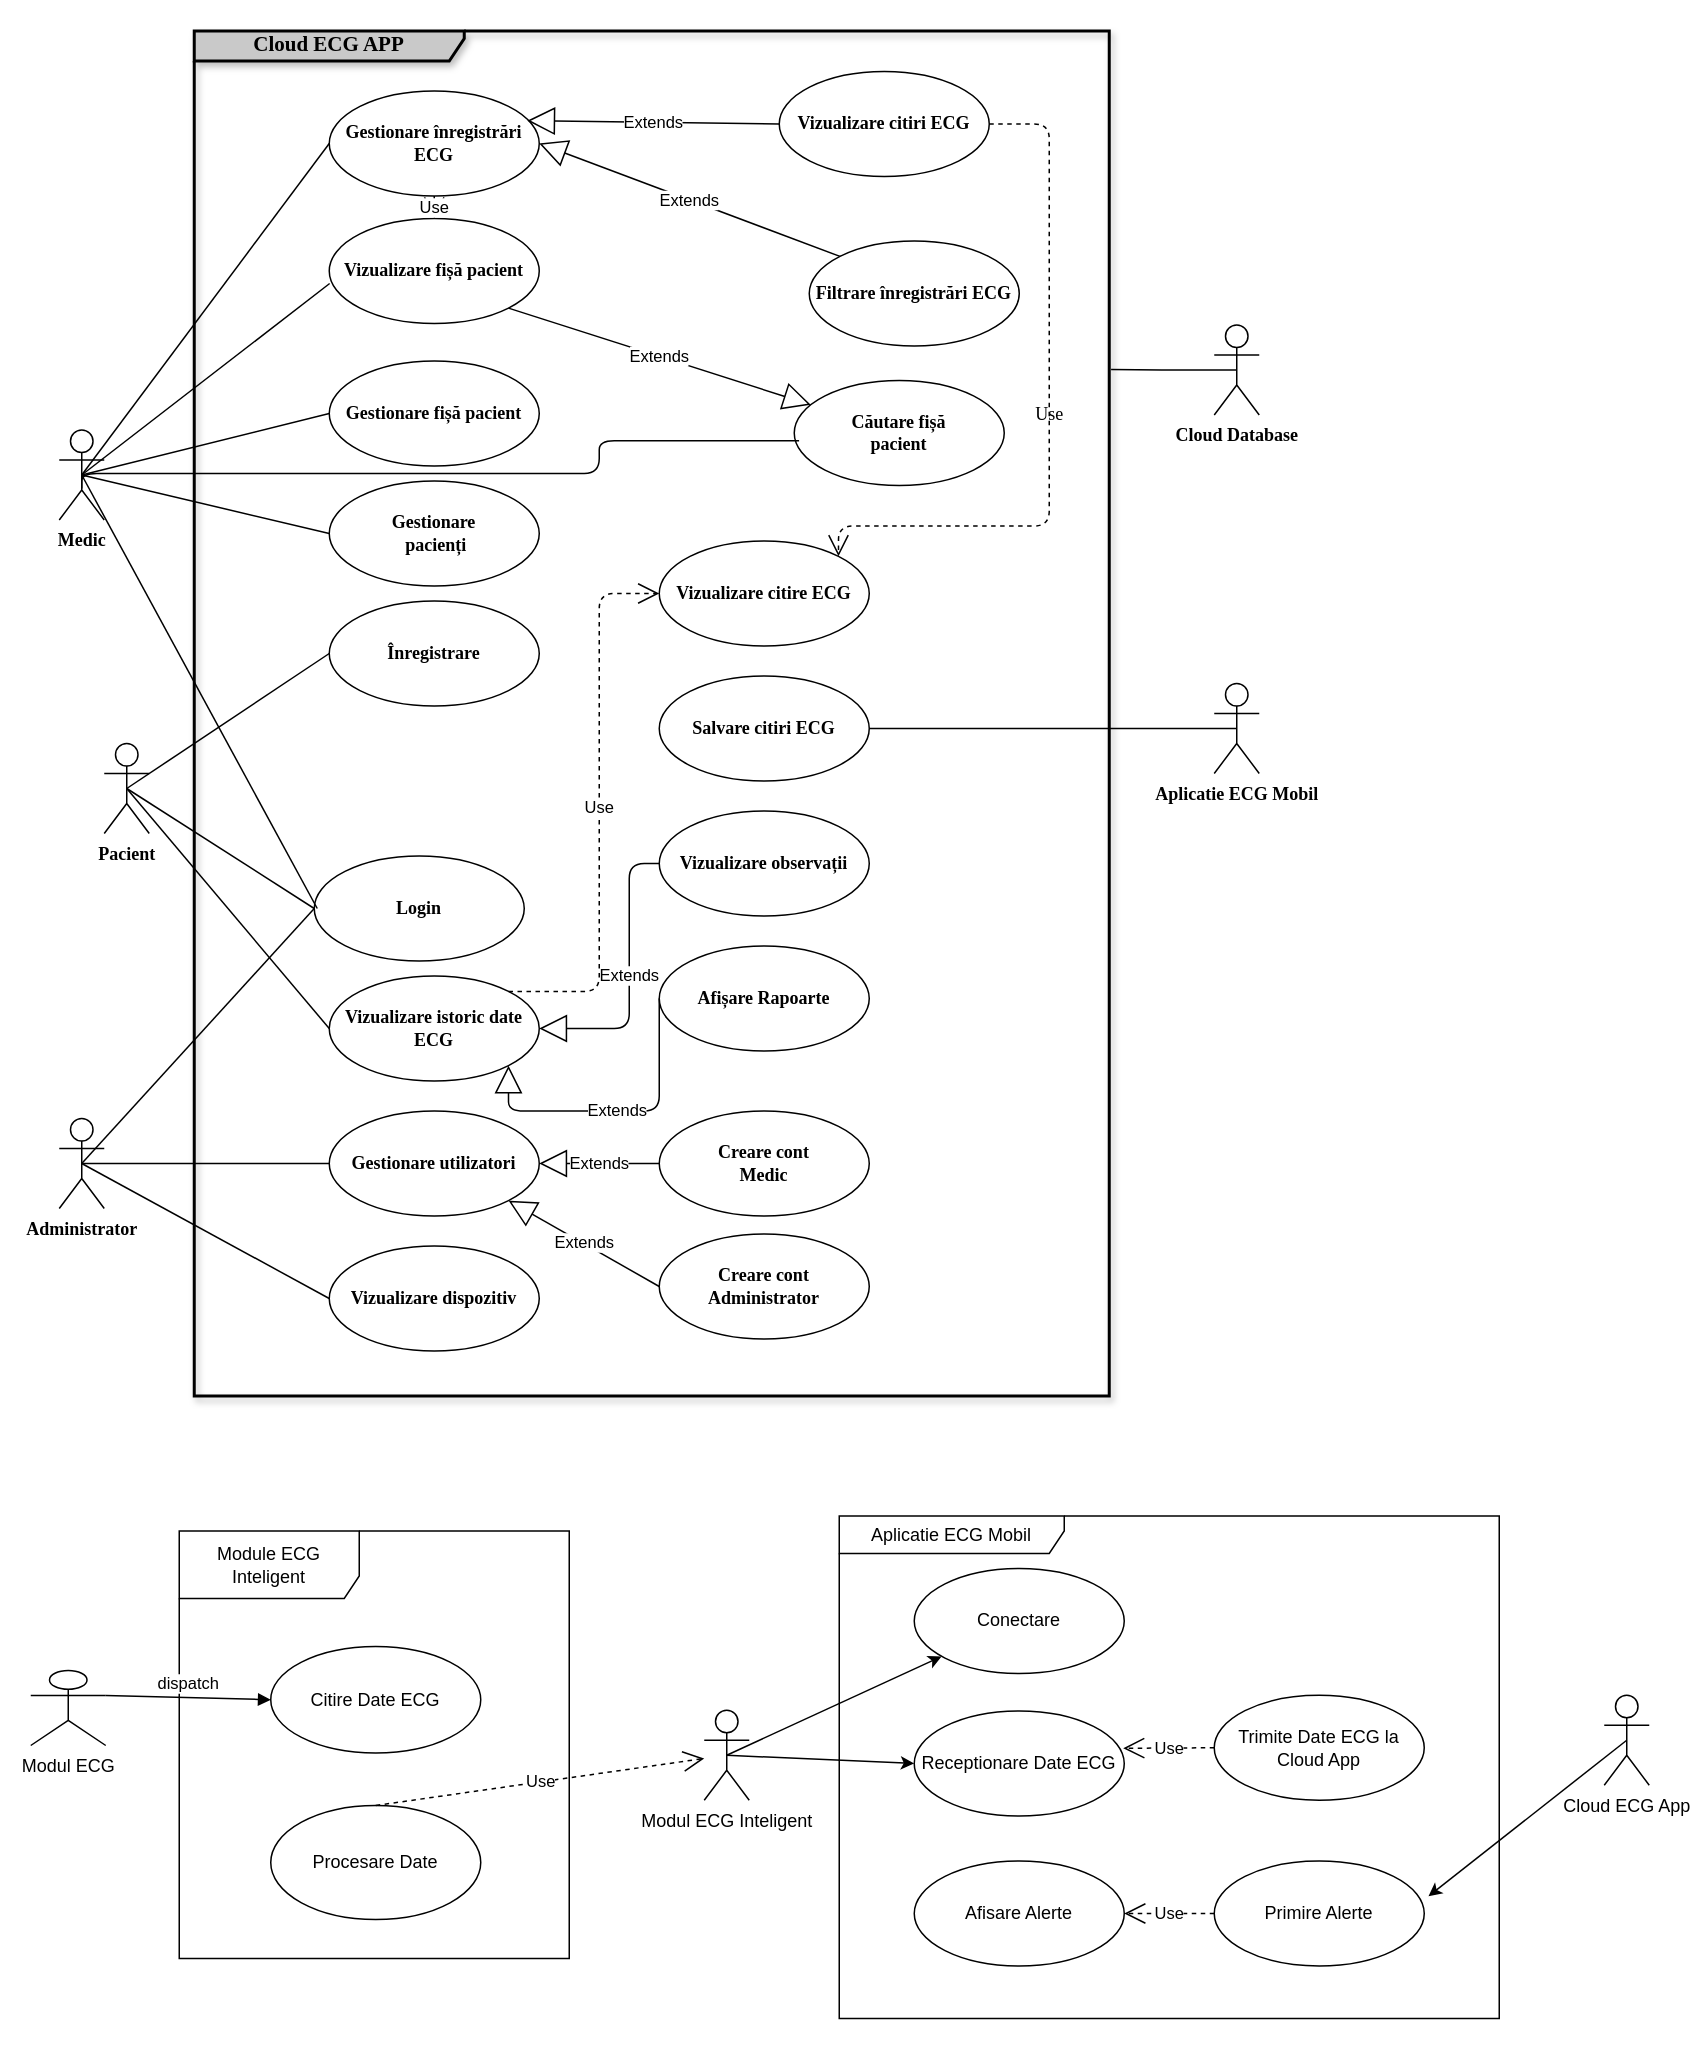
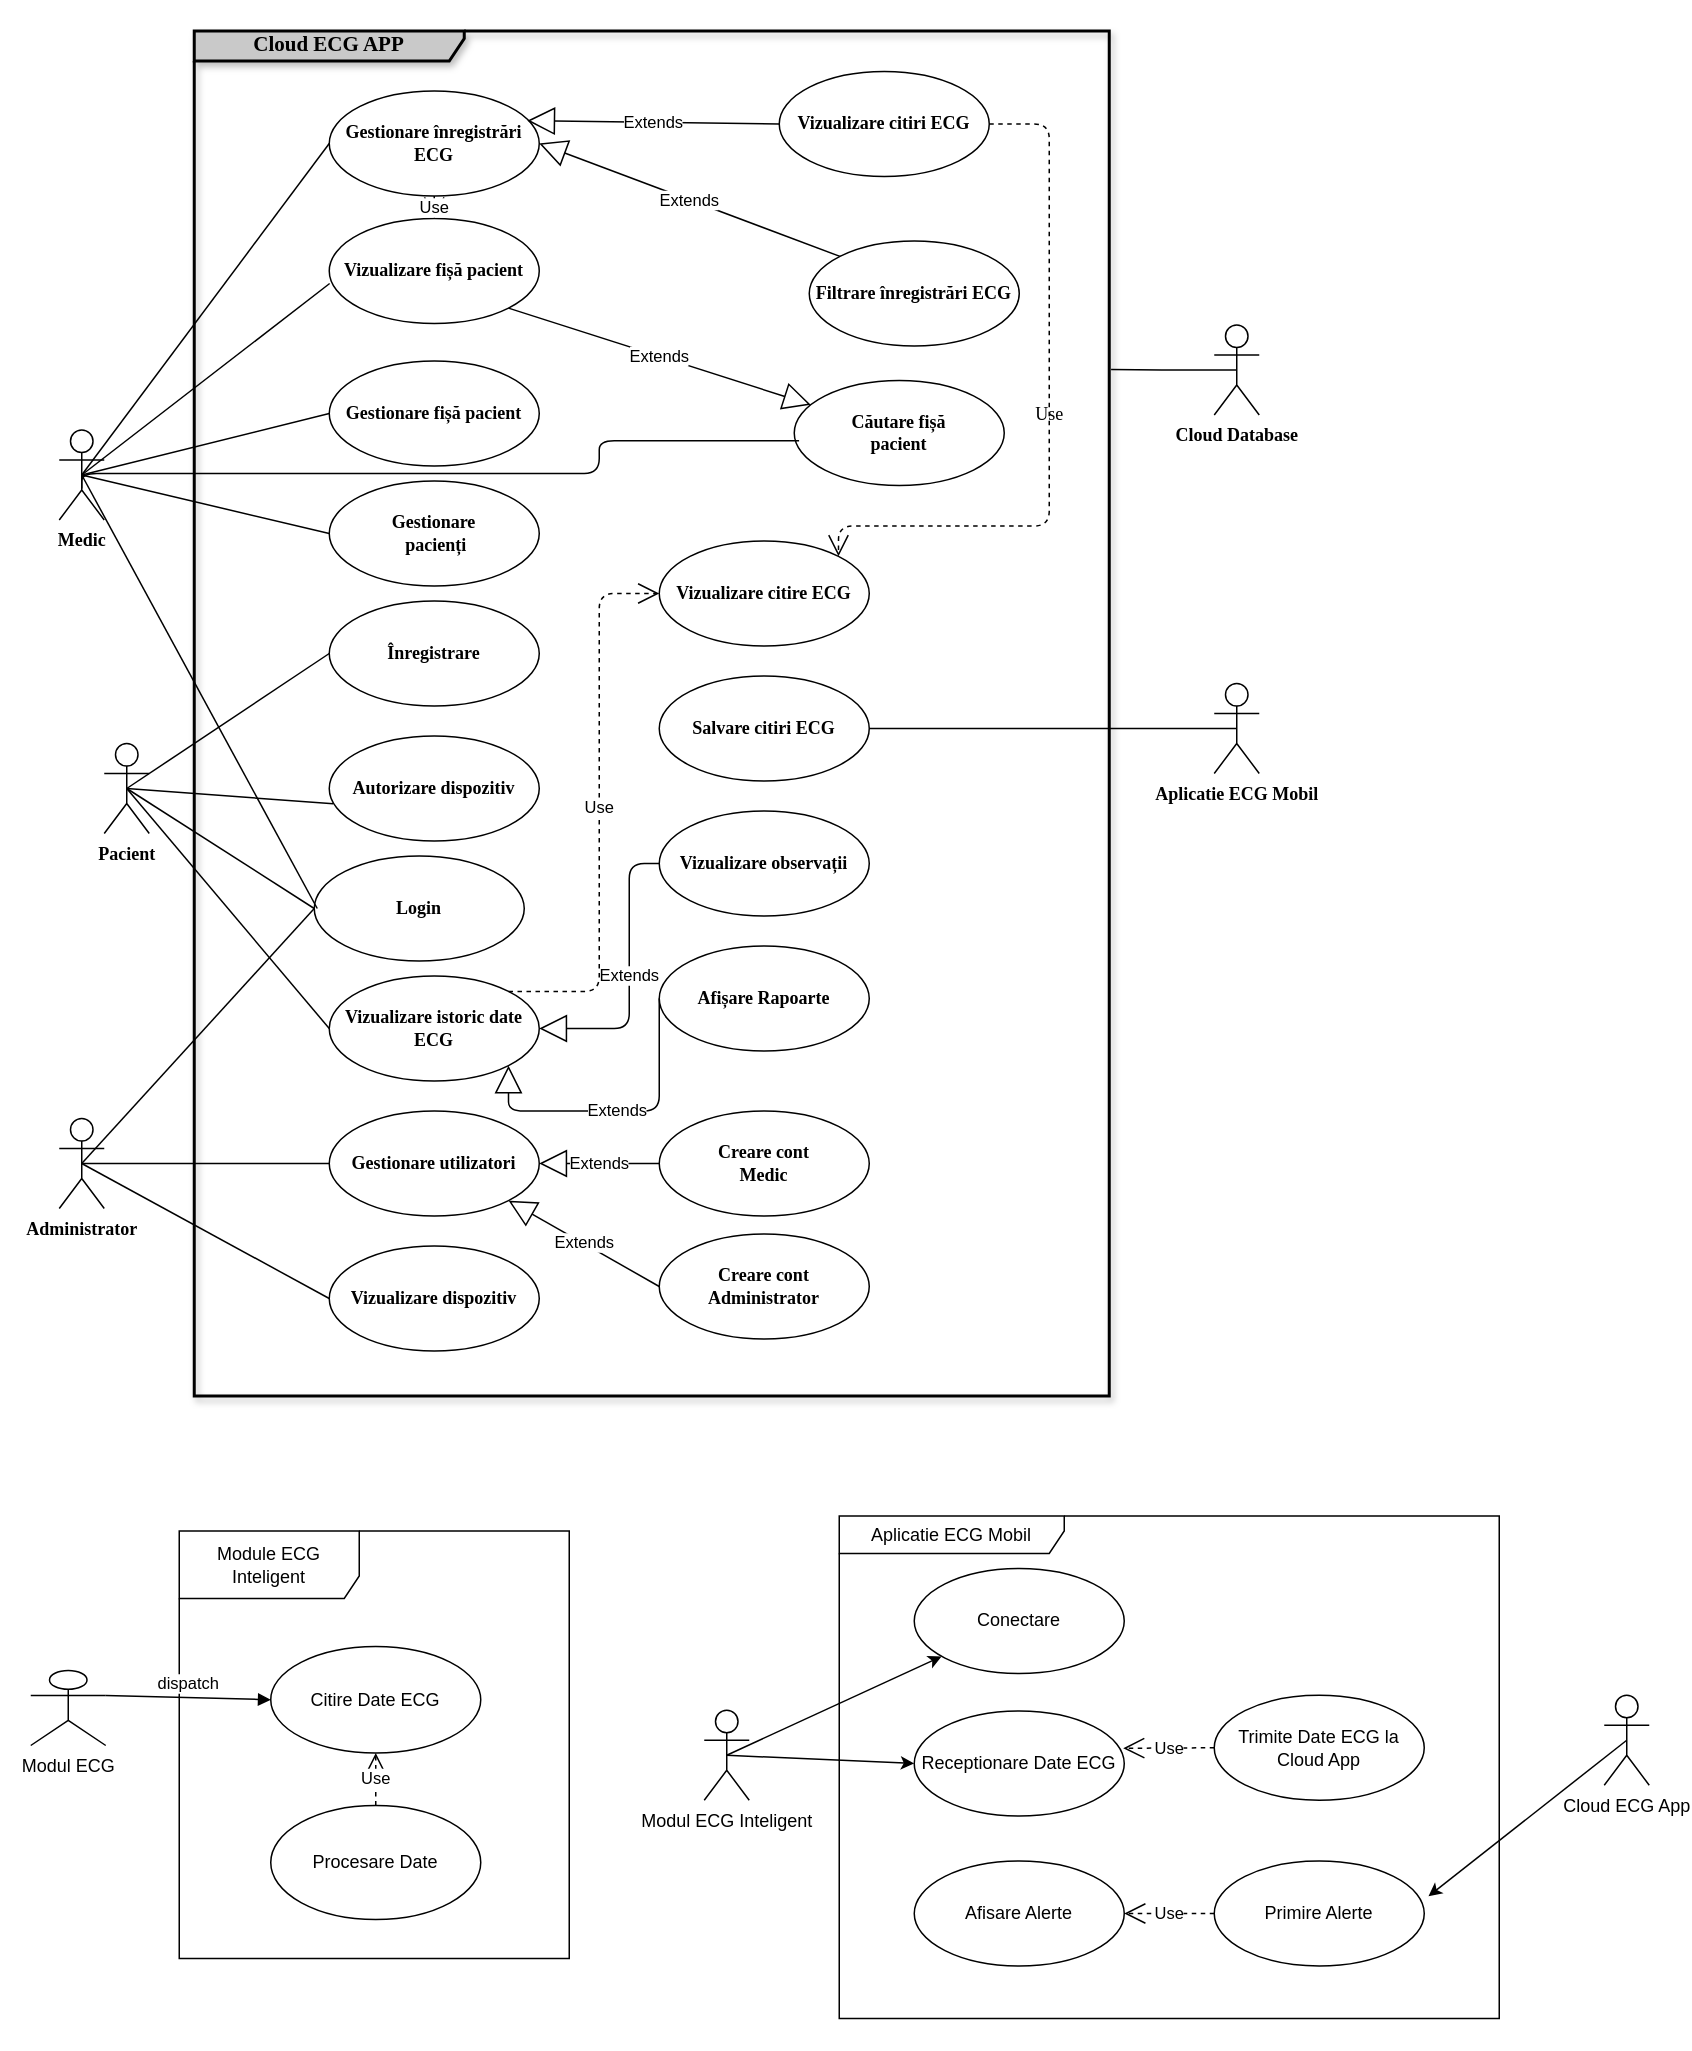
none -> (434, 788)
none -> (231, 796)
(538, 1782) -> (376, 1781)
